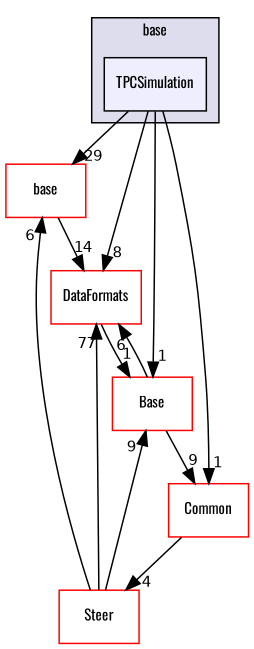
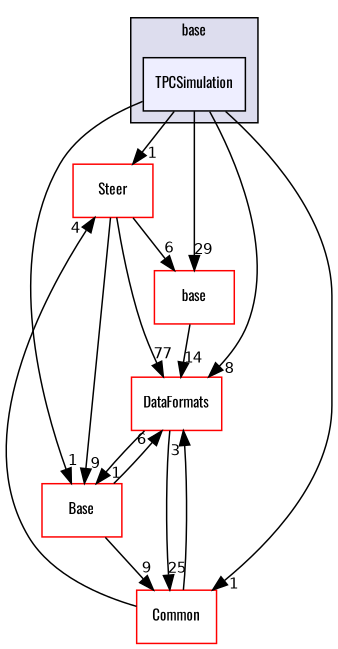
none -> (158, 132)
none -> (167, 503)
none -> (187, 518)
